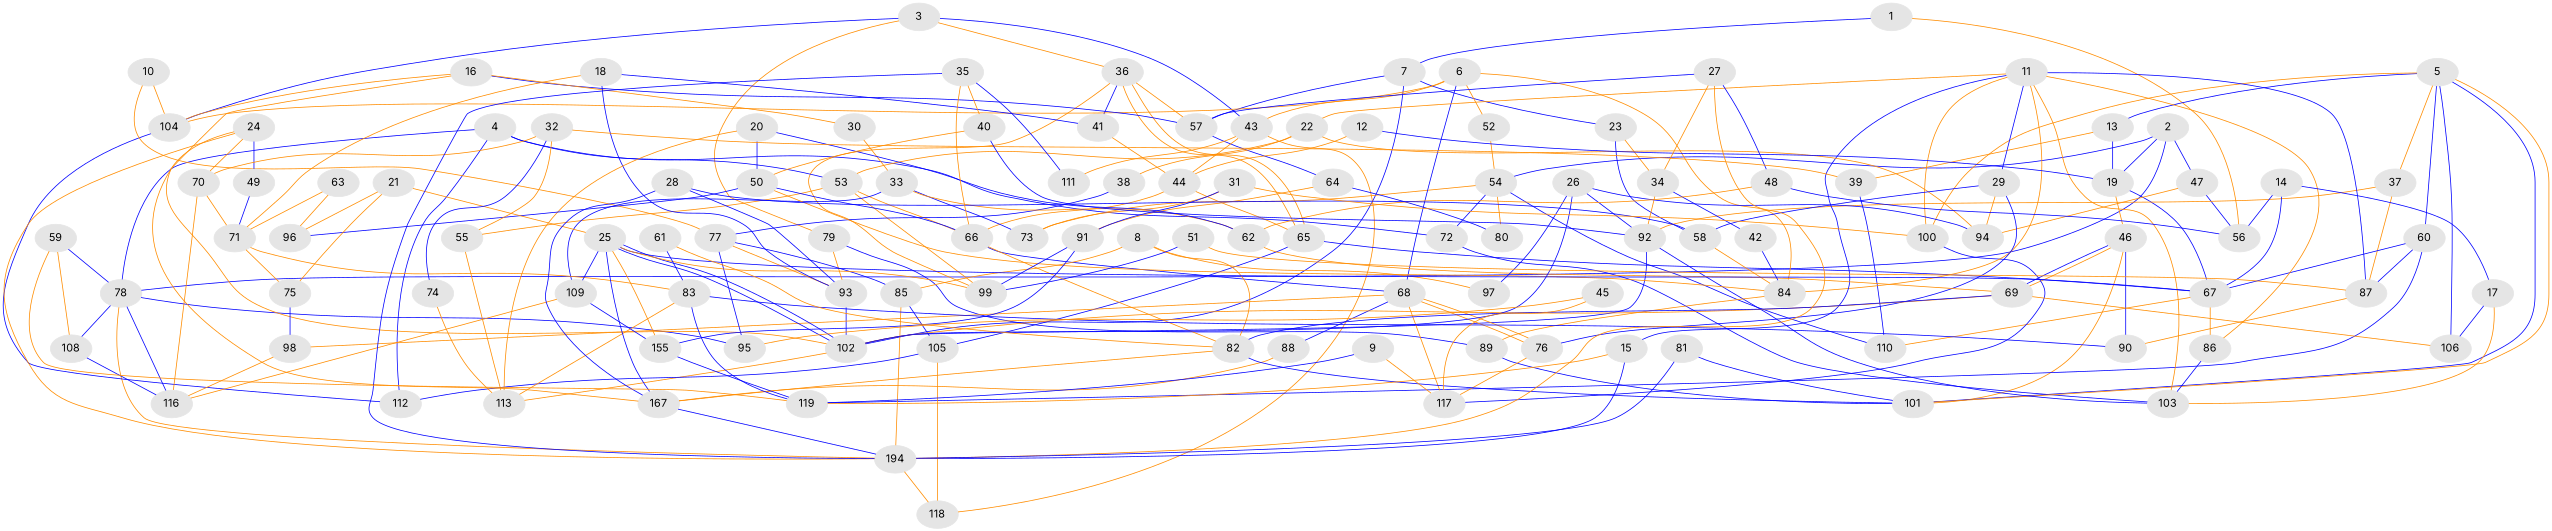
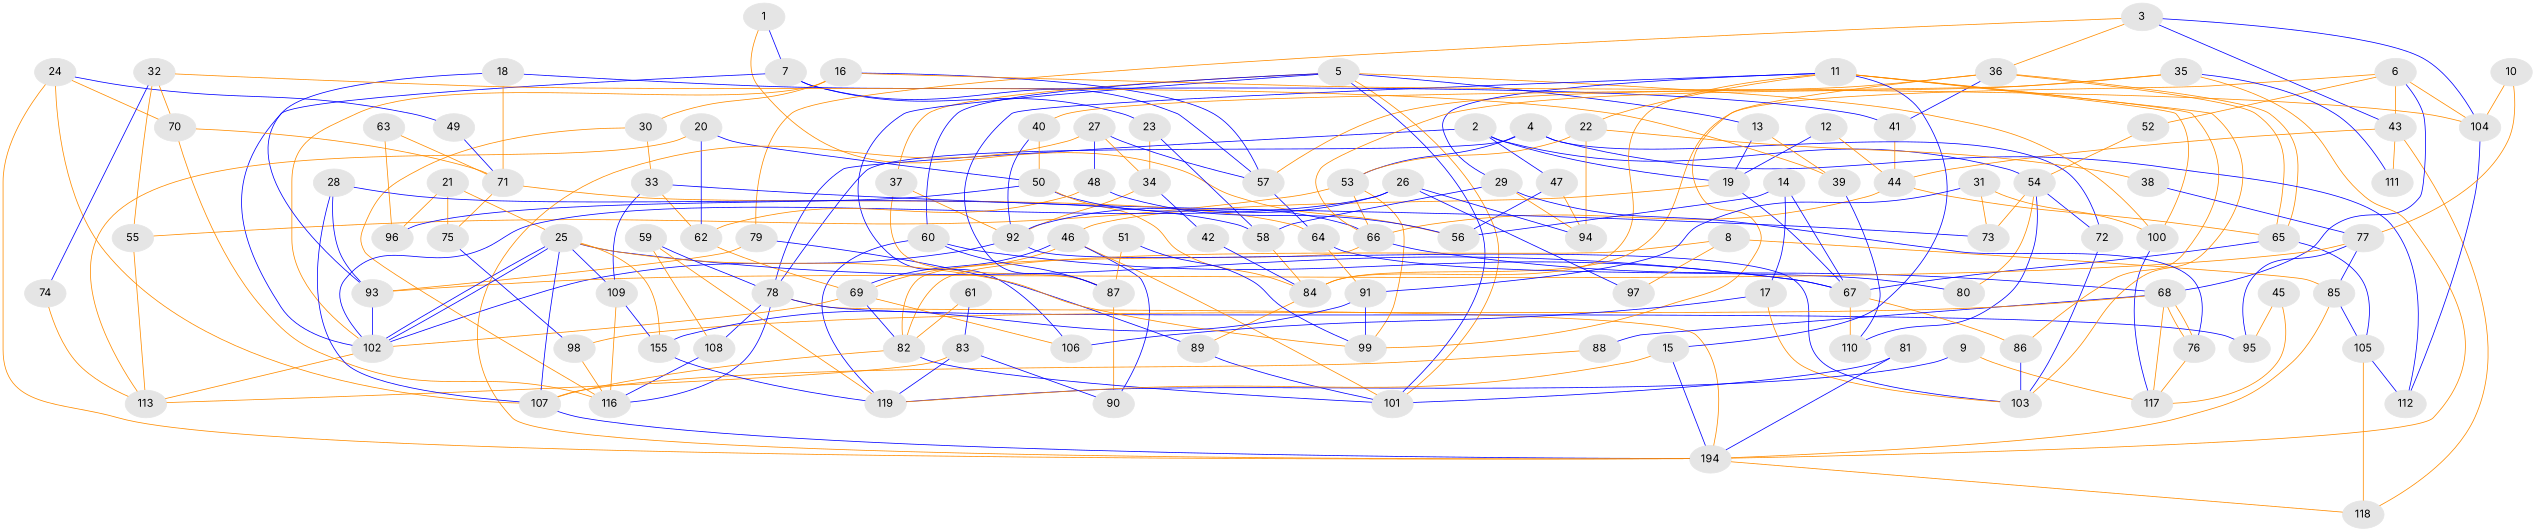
none -> (369, 215)
(402, 241) -> (2323, 435)
(375, 272) -> (914, 201)
(659, 404) -> (540, 404)
